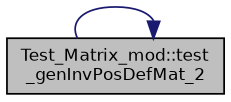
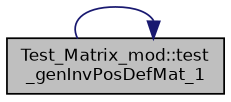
(116, 66) -> (116, 66)
